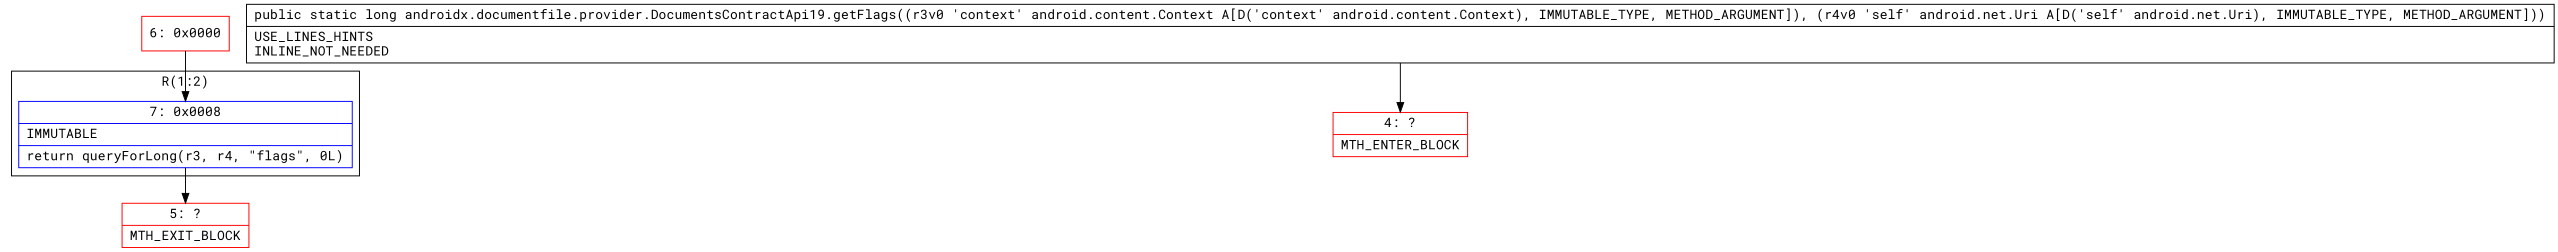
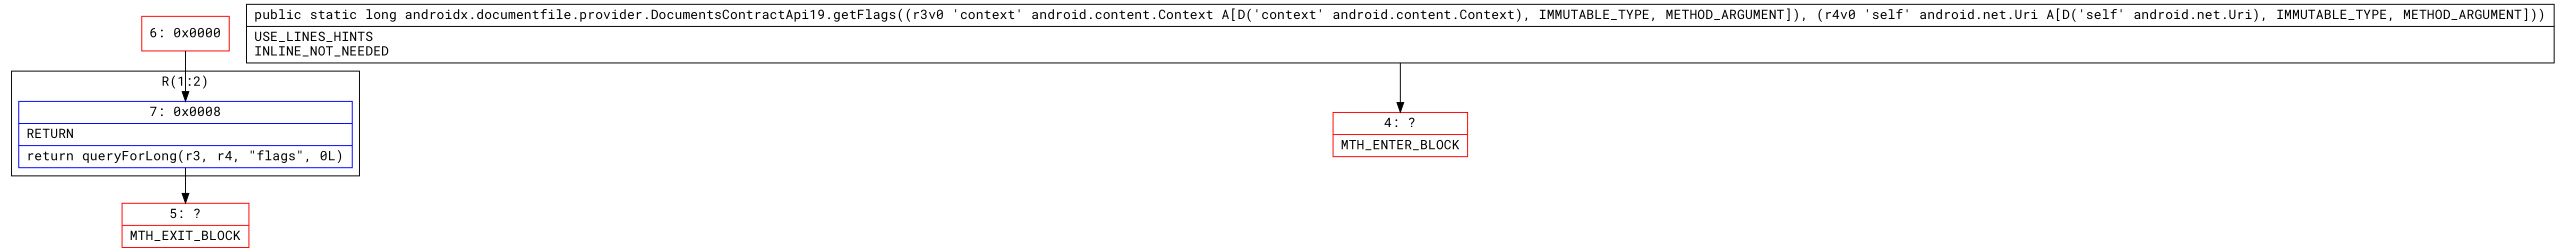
(62, 134) -> (50, 134)
